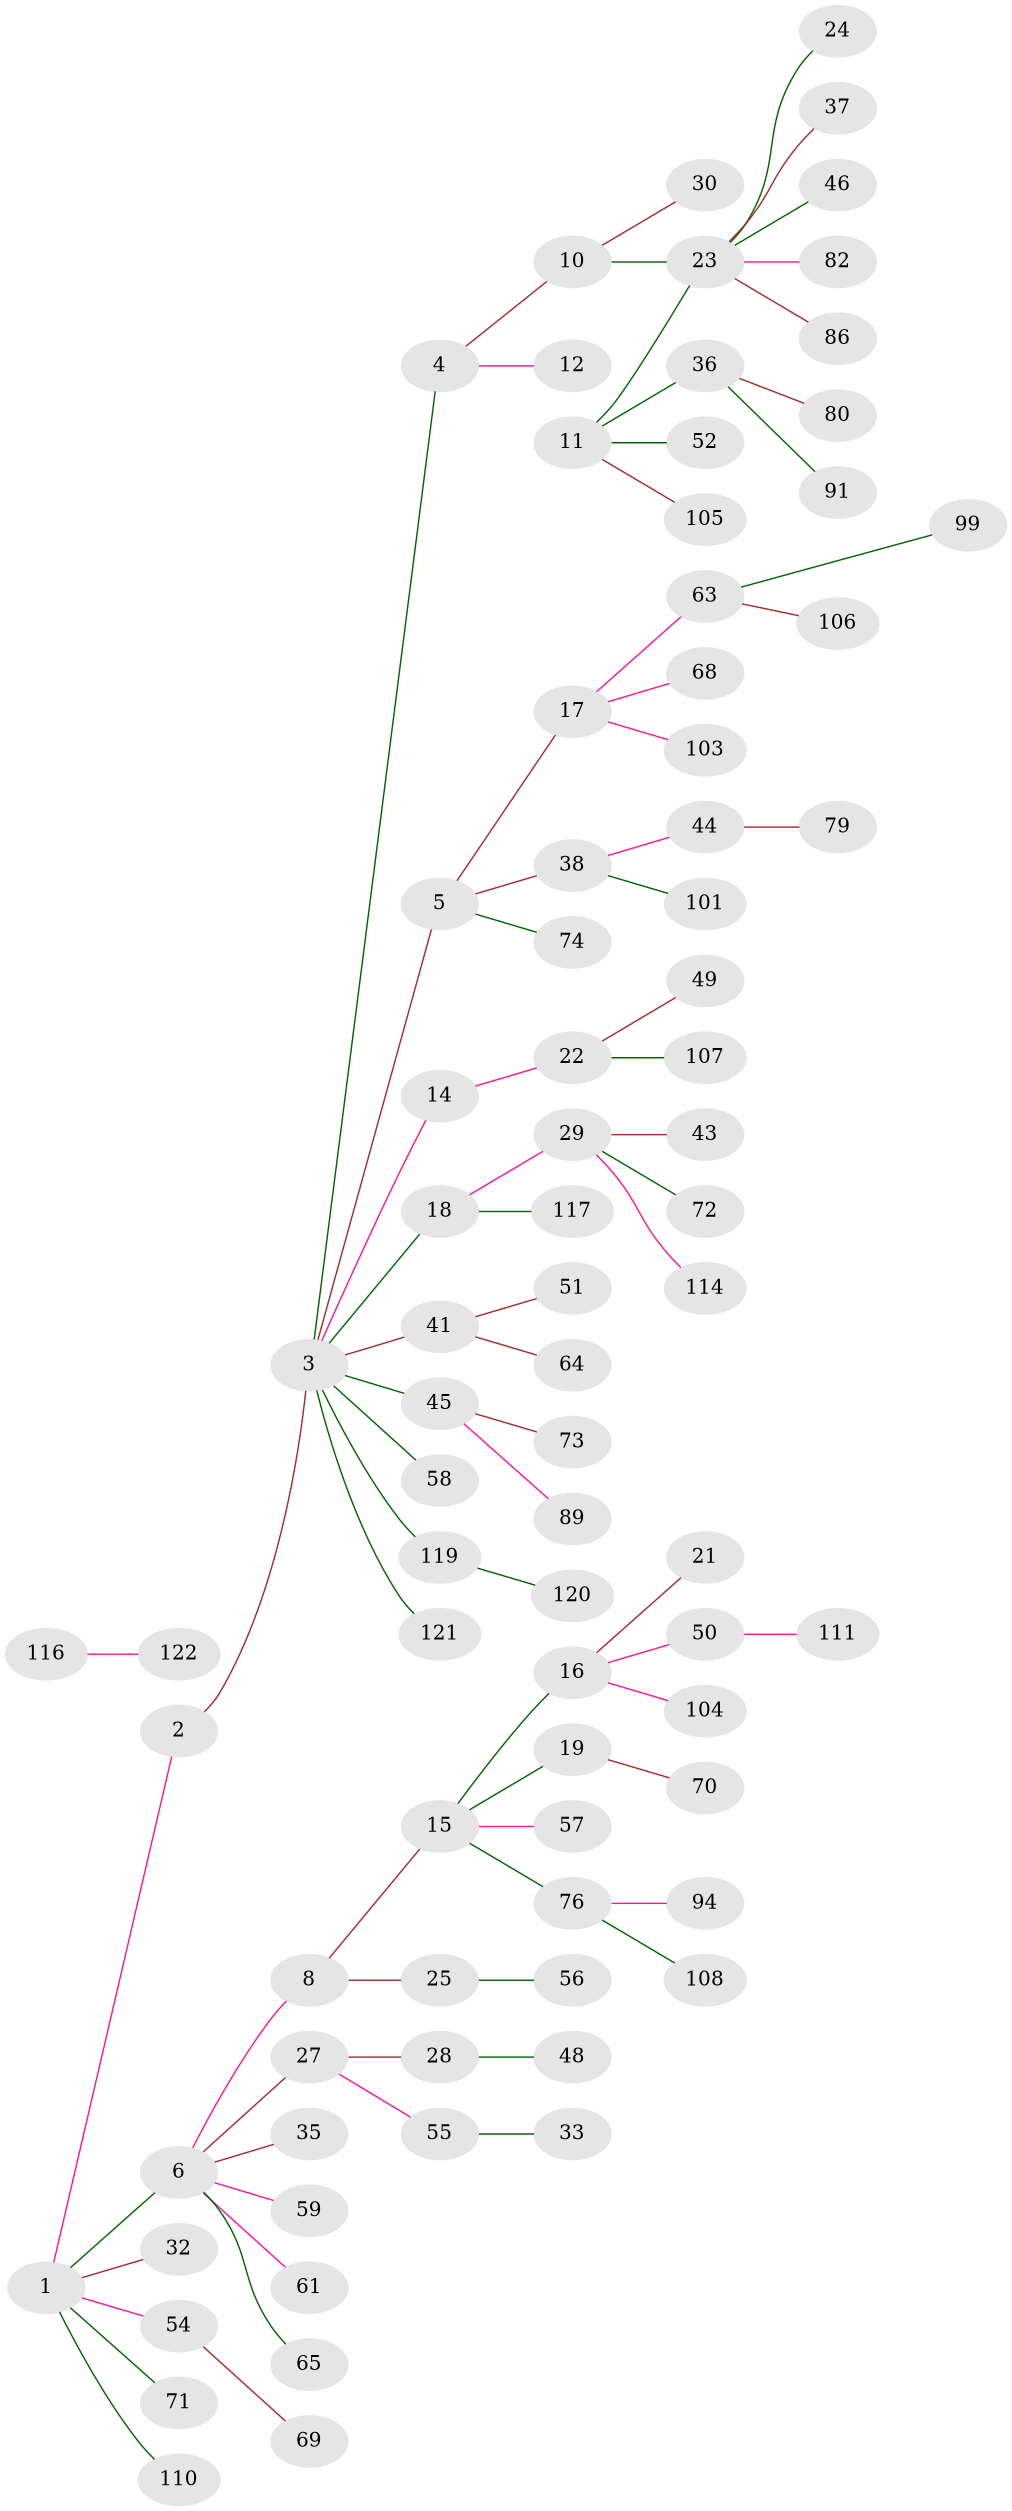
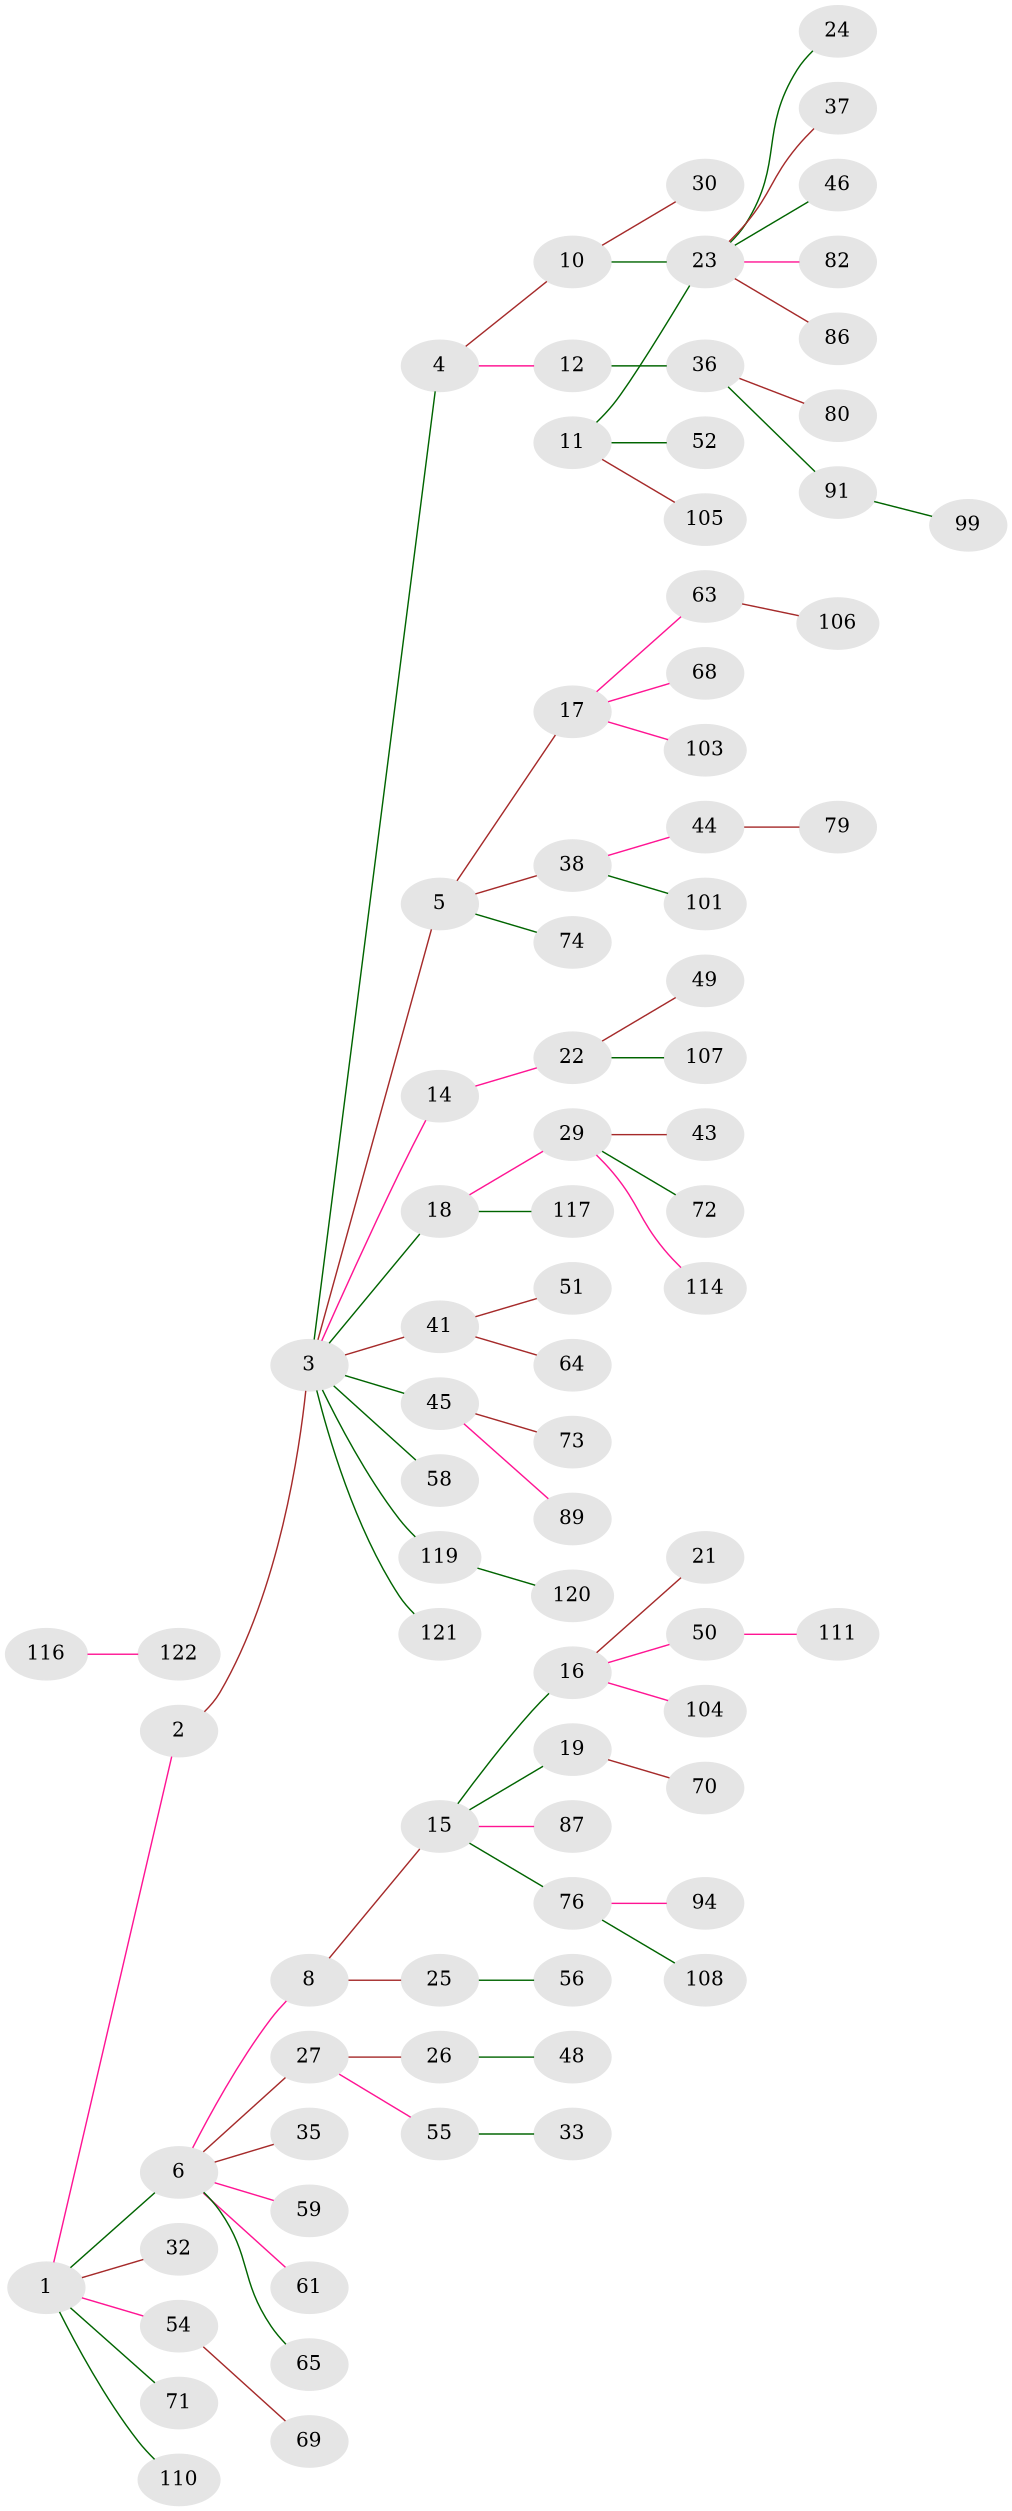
(639, 404) -> (629, 366)
(837, 561) -> (903, 509)
(573, 1826) -> (573, 1826)
(440, 2057) -> (440, 2057)
